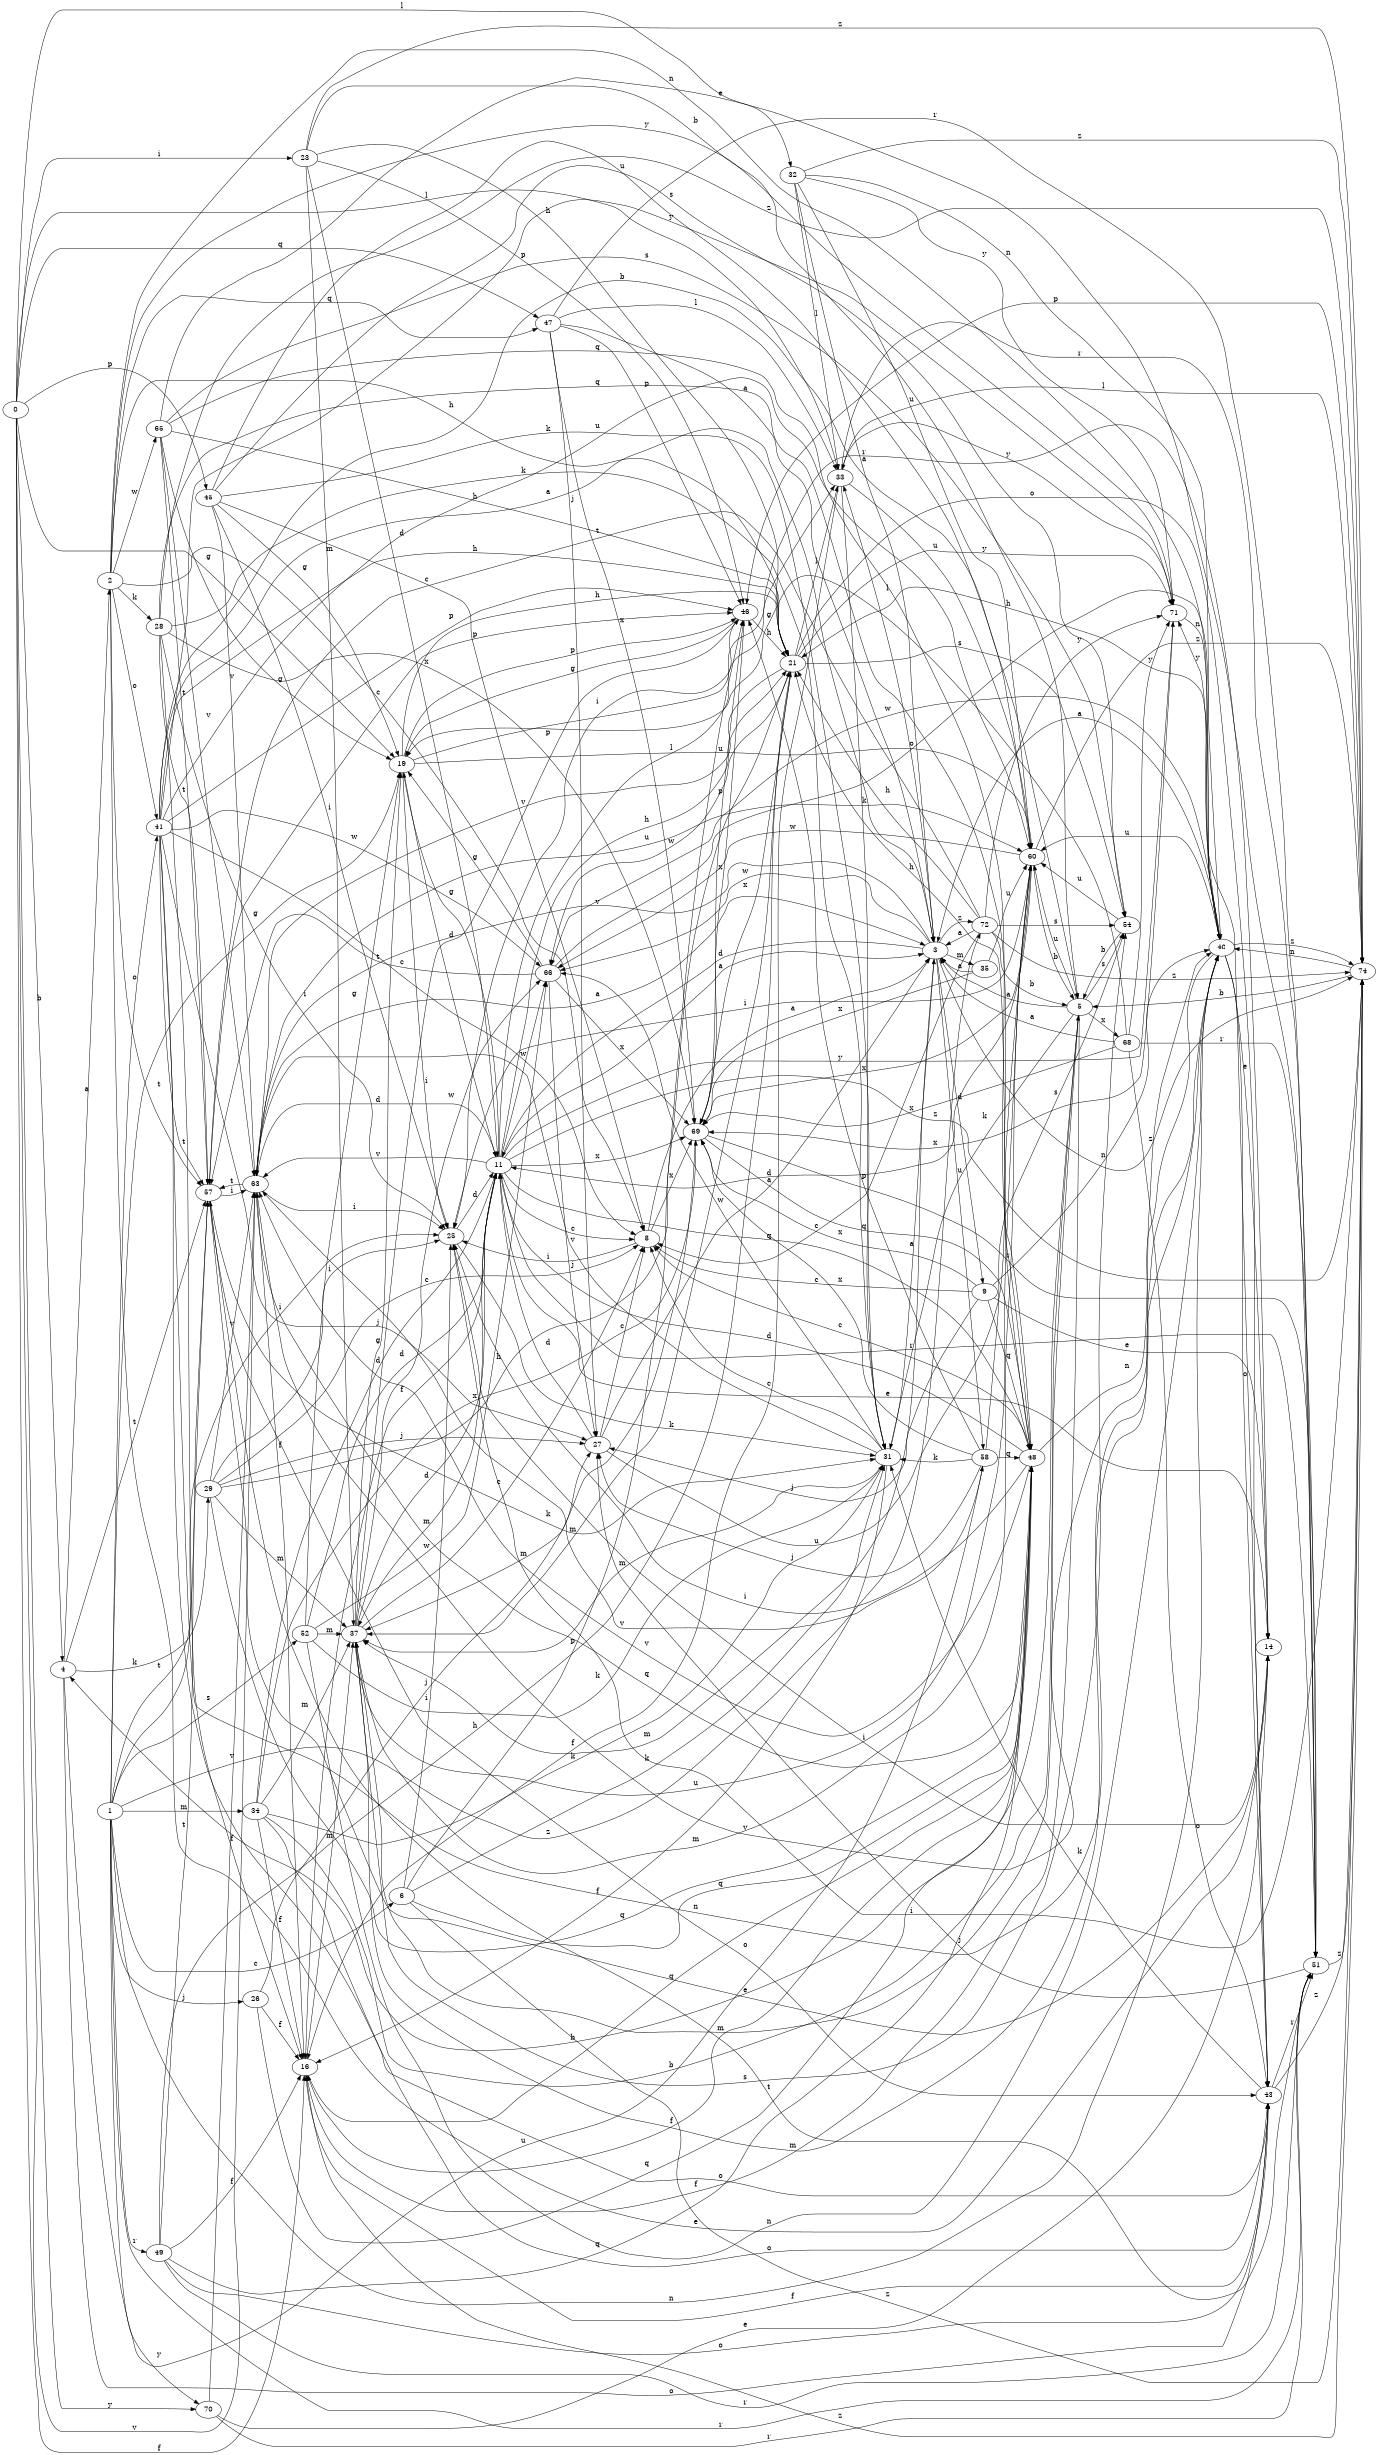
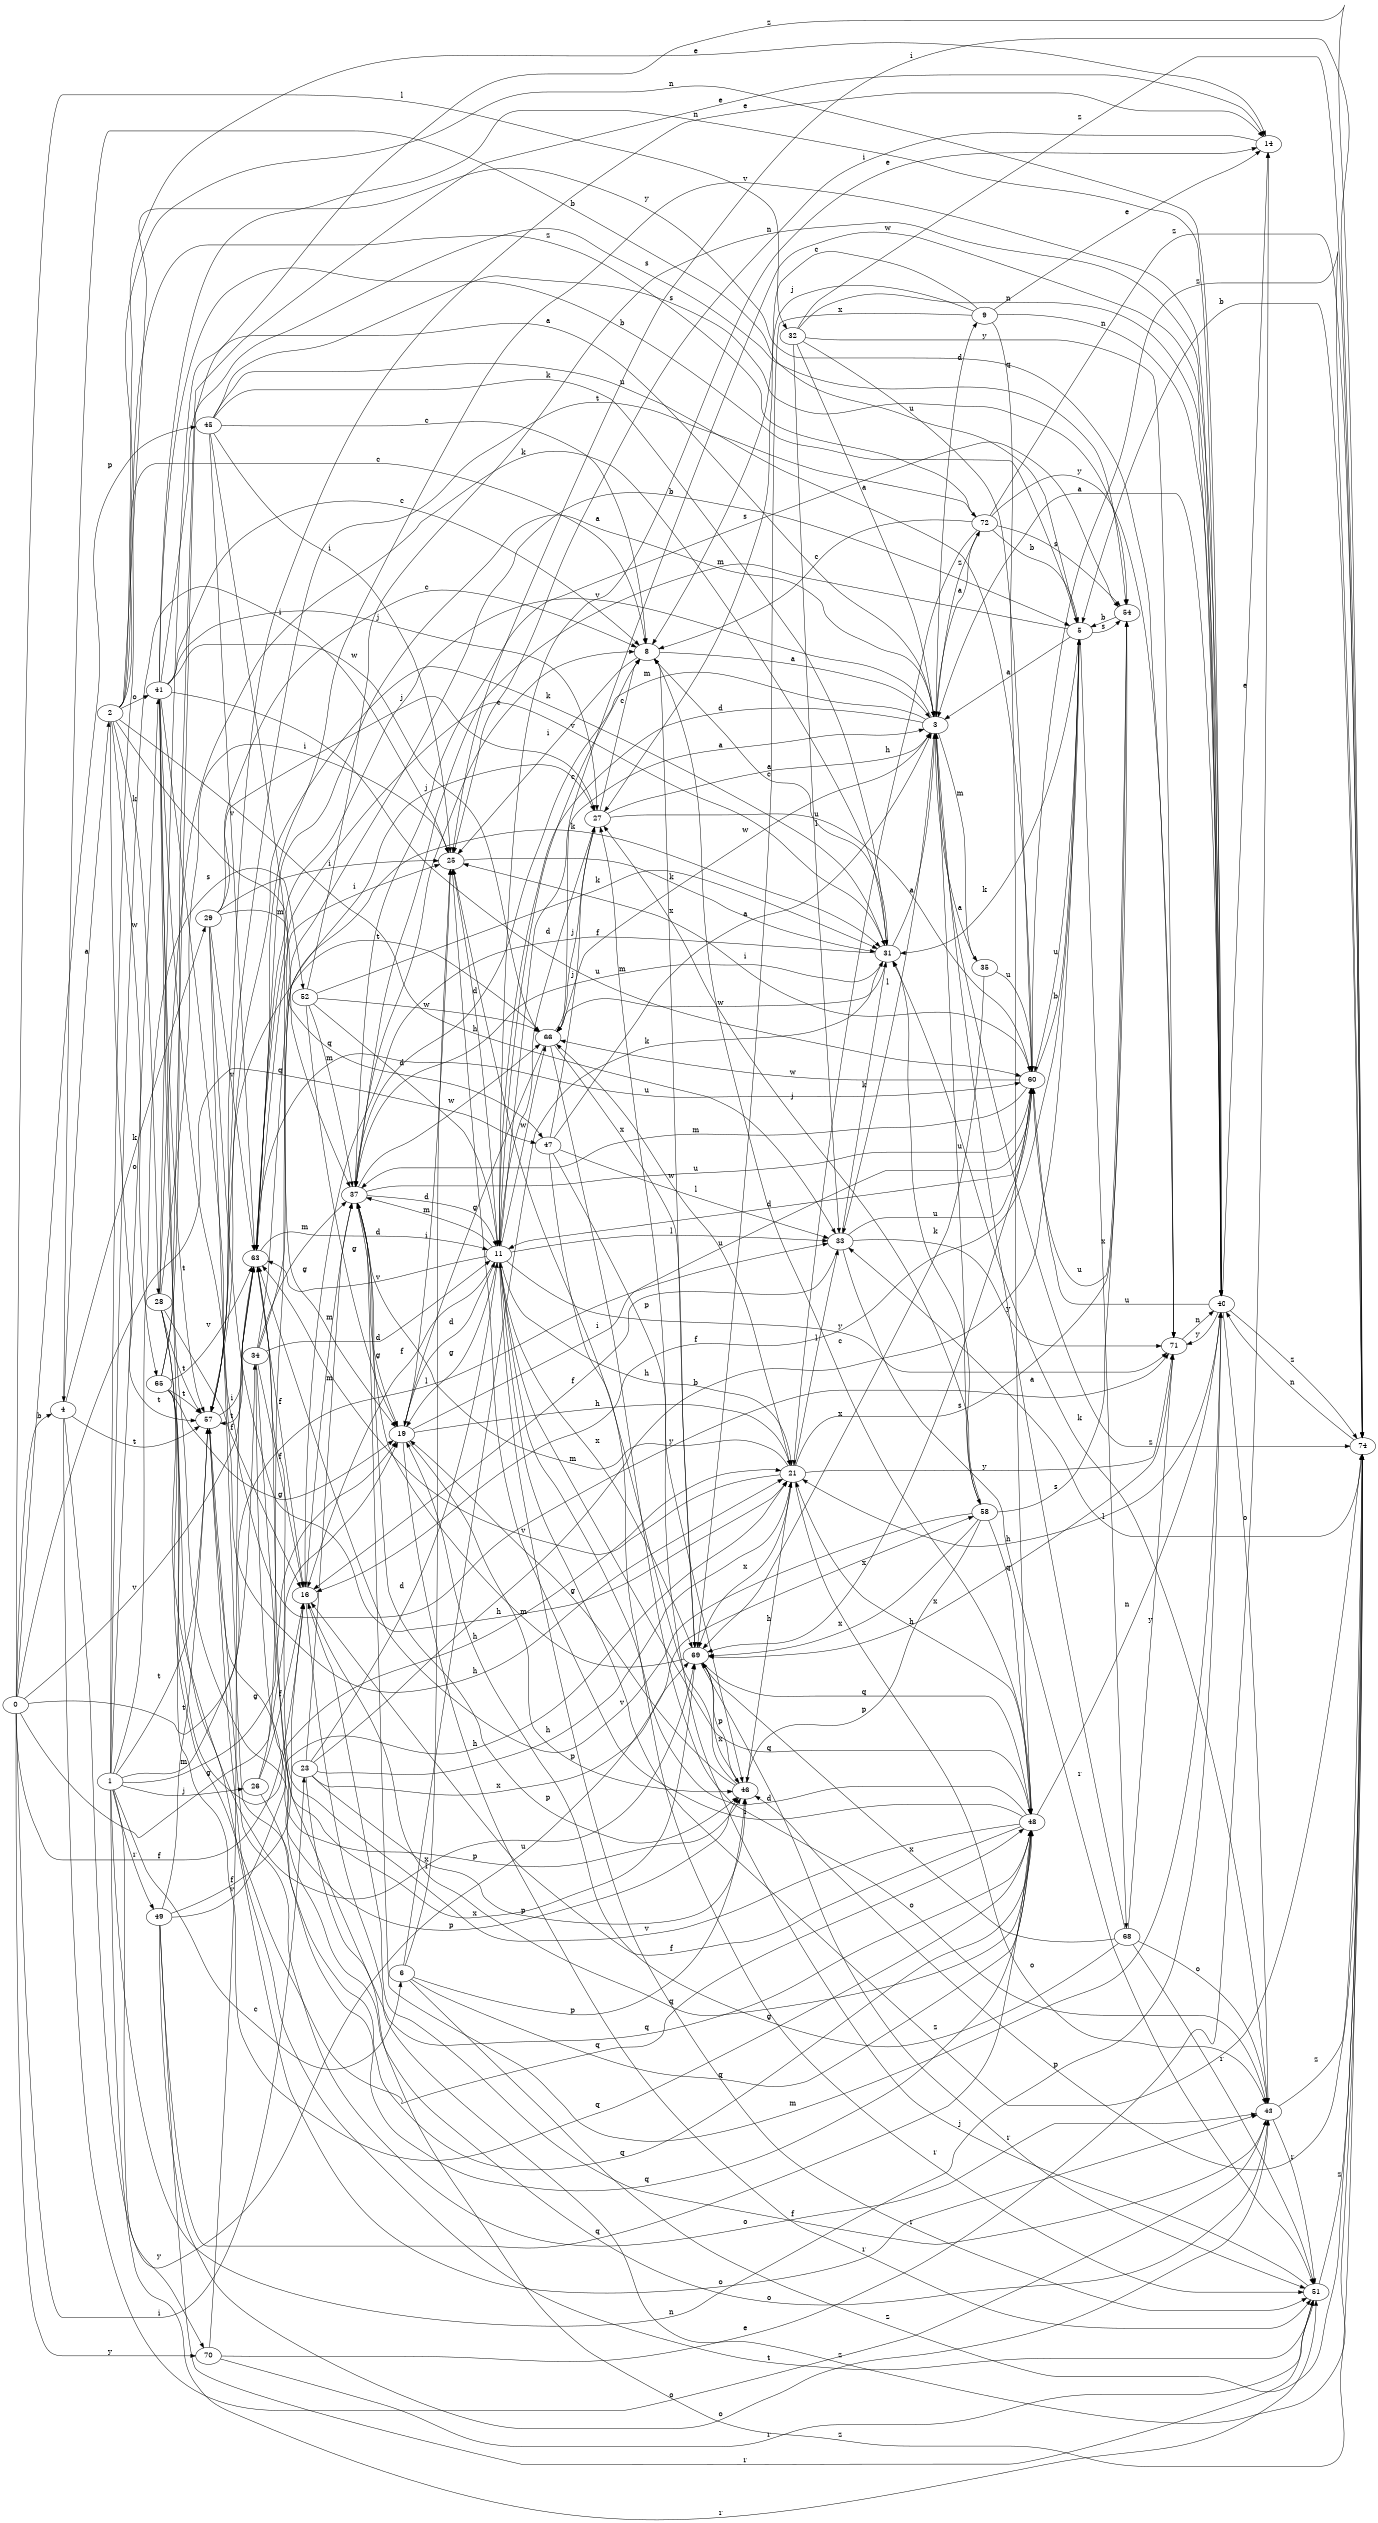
(432, 406) -> (449, 1024)
(644, 721) -> (512, 1790)
